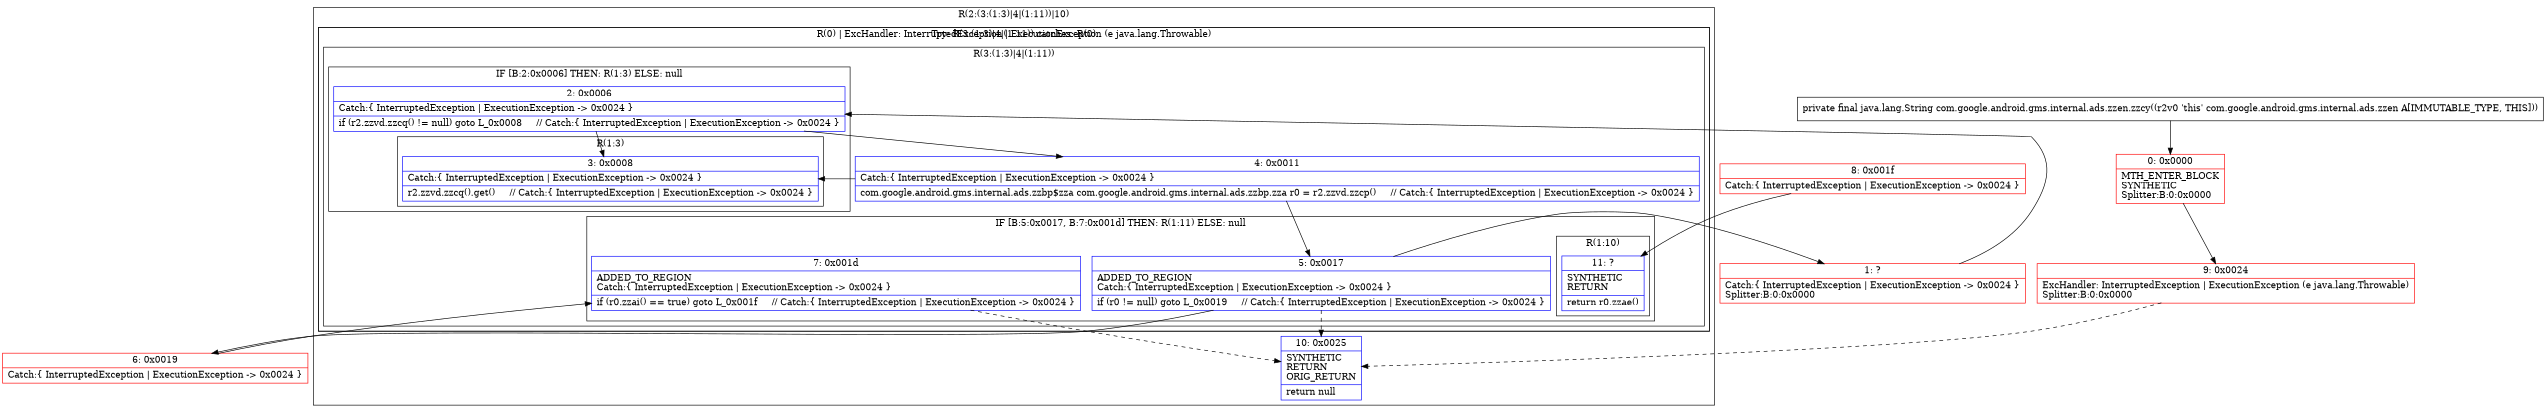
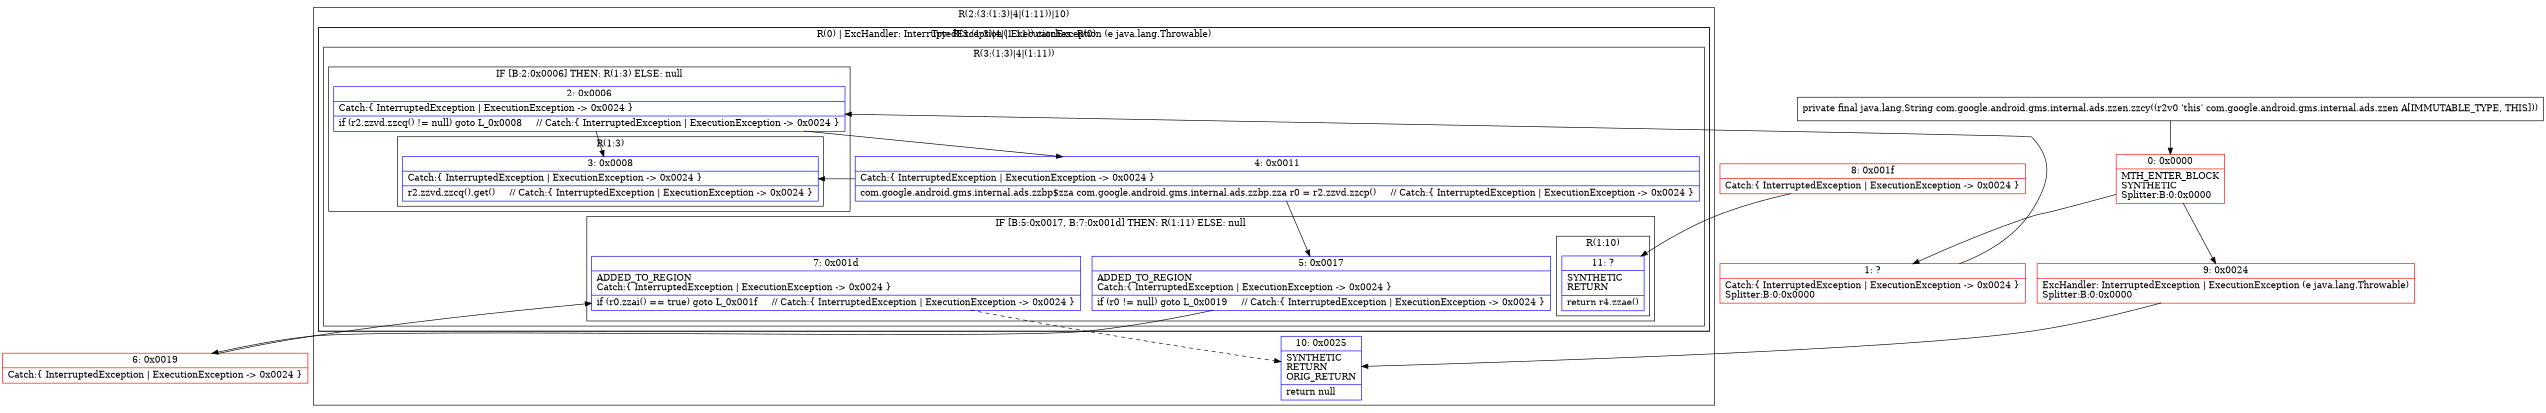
(1606, 212) -> (2015, 222)
(1603, 303) -> (1603, 303)
(1321, 317) -> none
(1767, 351) -> (1767, 351)
